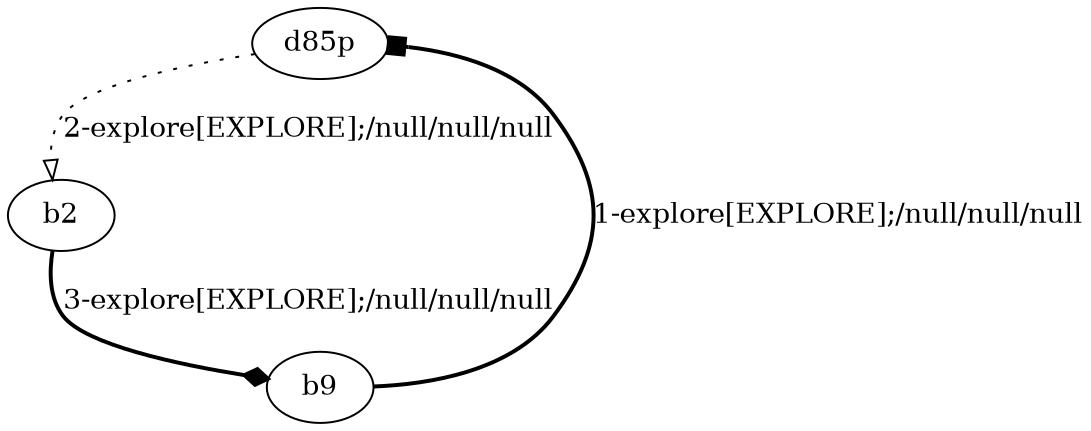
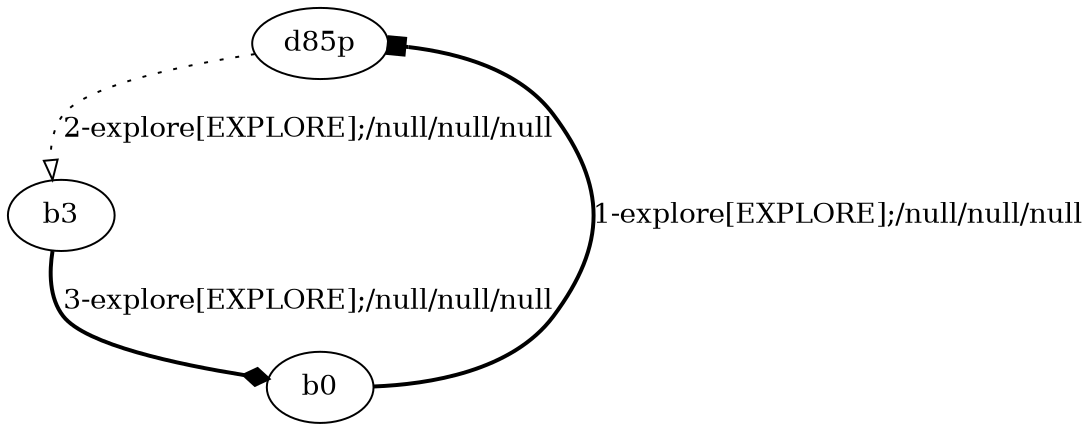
(61, 215) -> (61, 215)
(320, 387) -> (320, 387)
